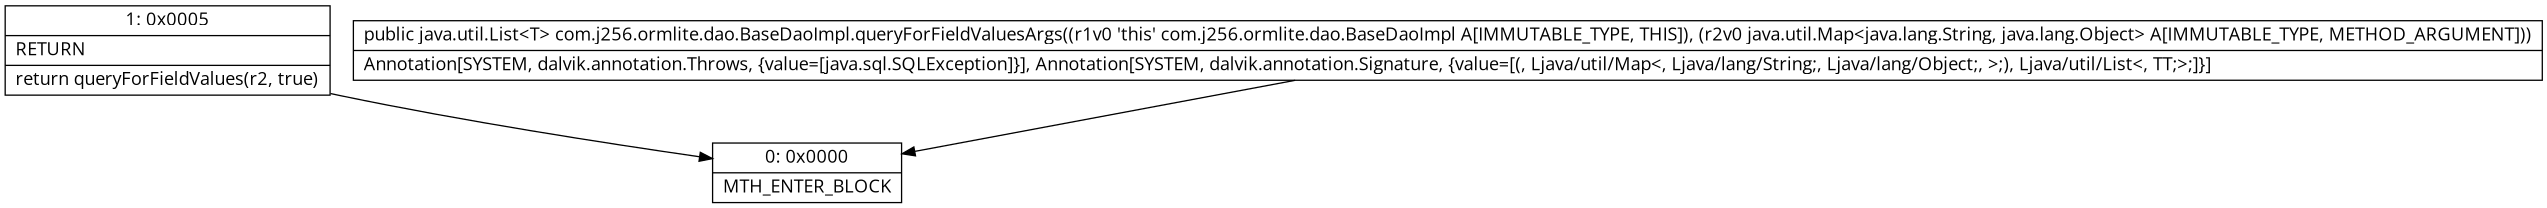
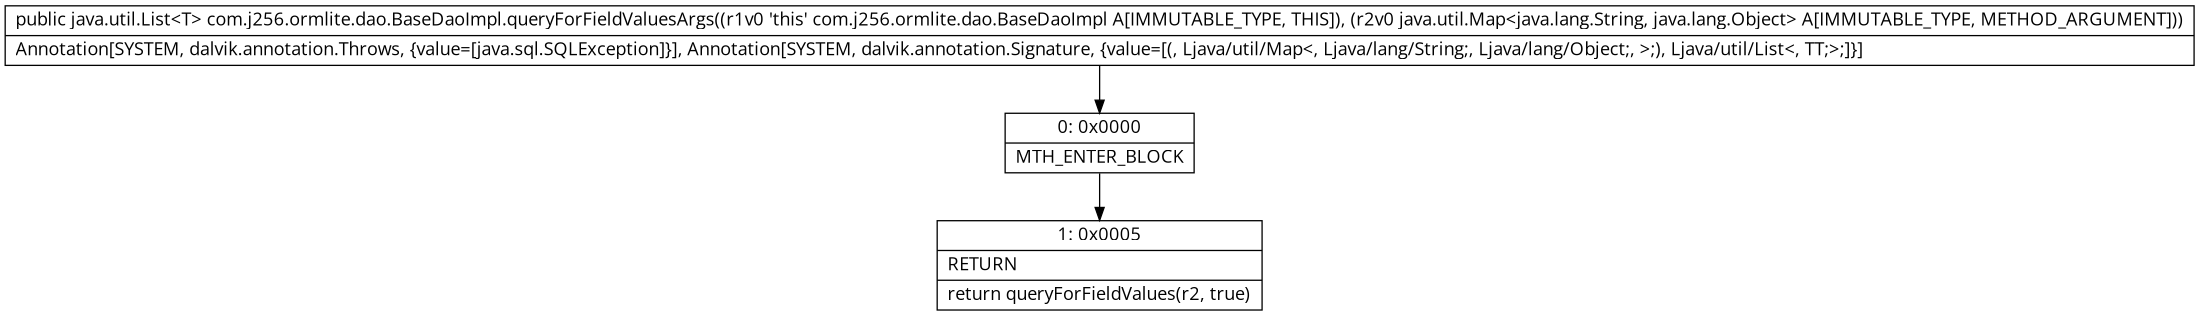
(514, 128) -> (1100, 190)
